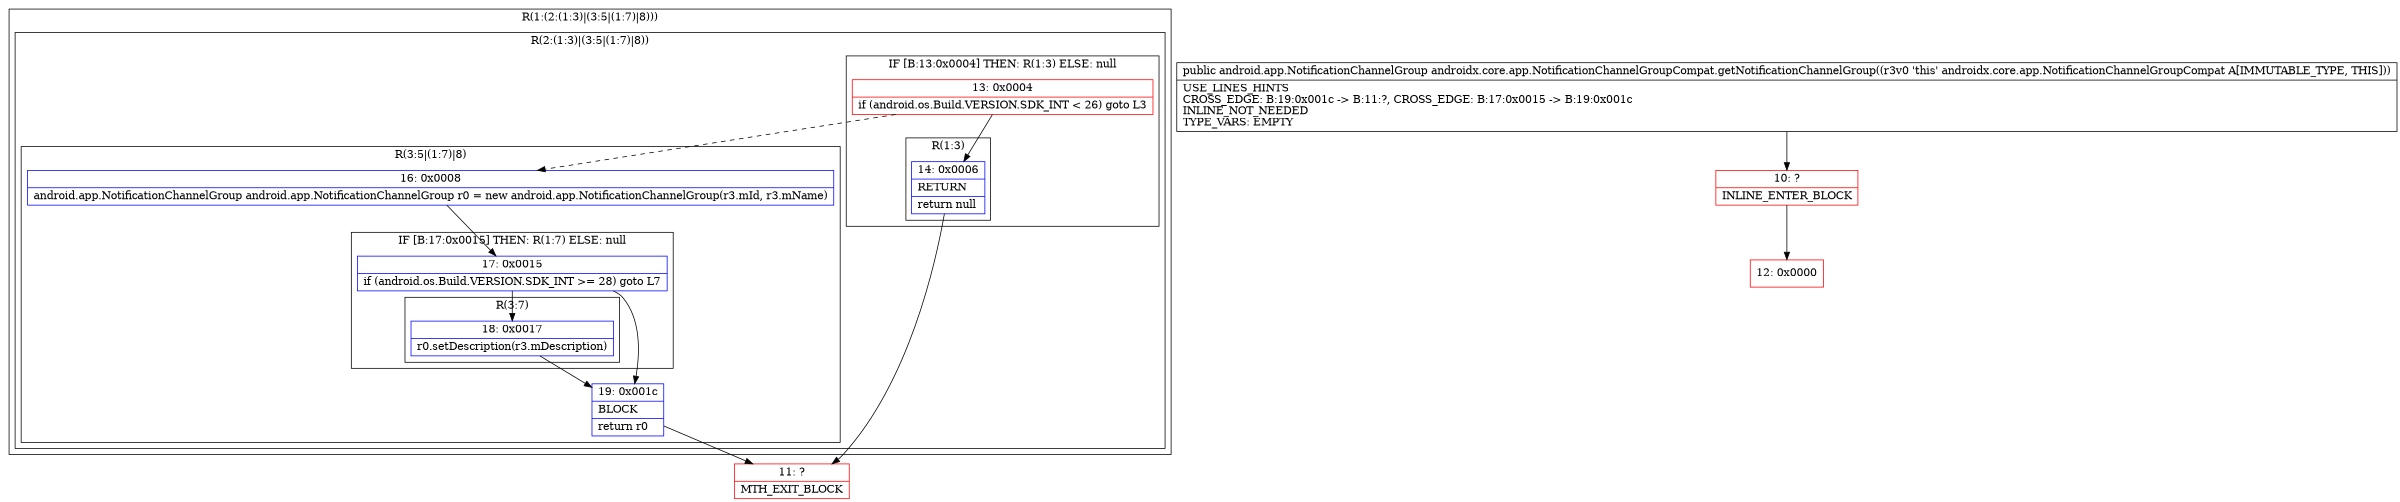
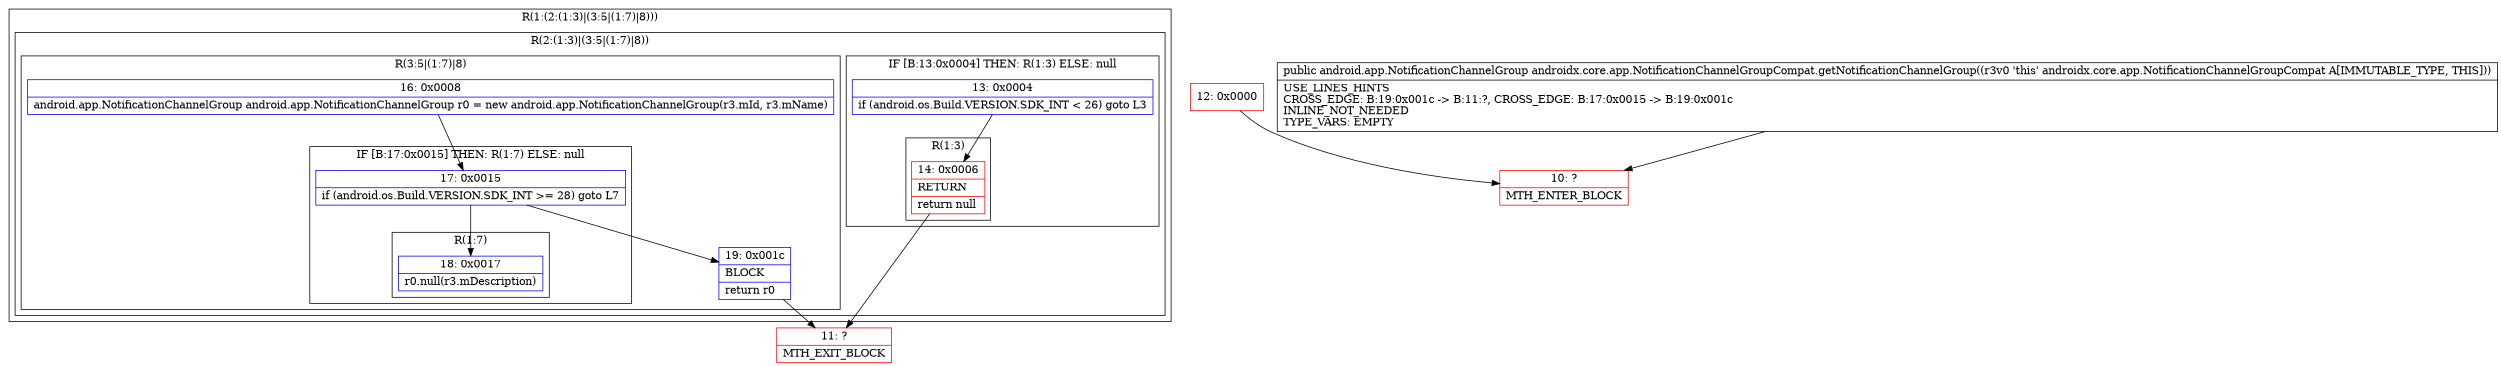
(1003, 97) -> (1003, 97)
(720, 142) -> none
(948, 188) -> (948, 188)
(1787, 196) -> (1564, 196)
(1787, 229) -> (1361, 162)
(512, 306) -> (471, 241)
(512, 347) -> (471, 282)
(568, 373) -> none
